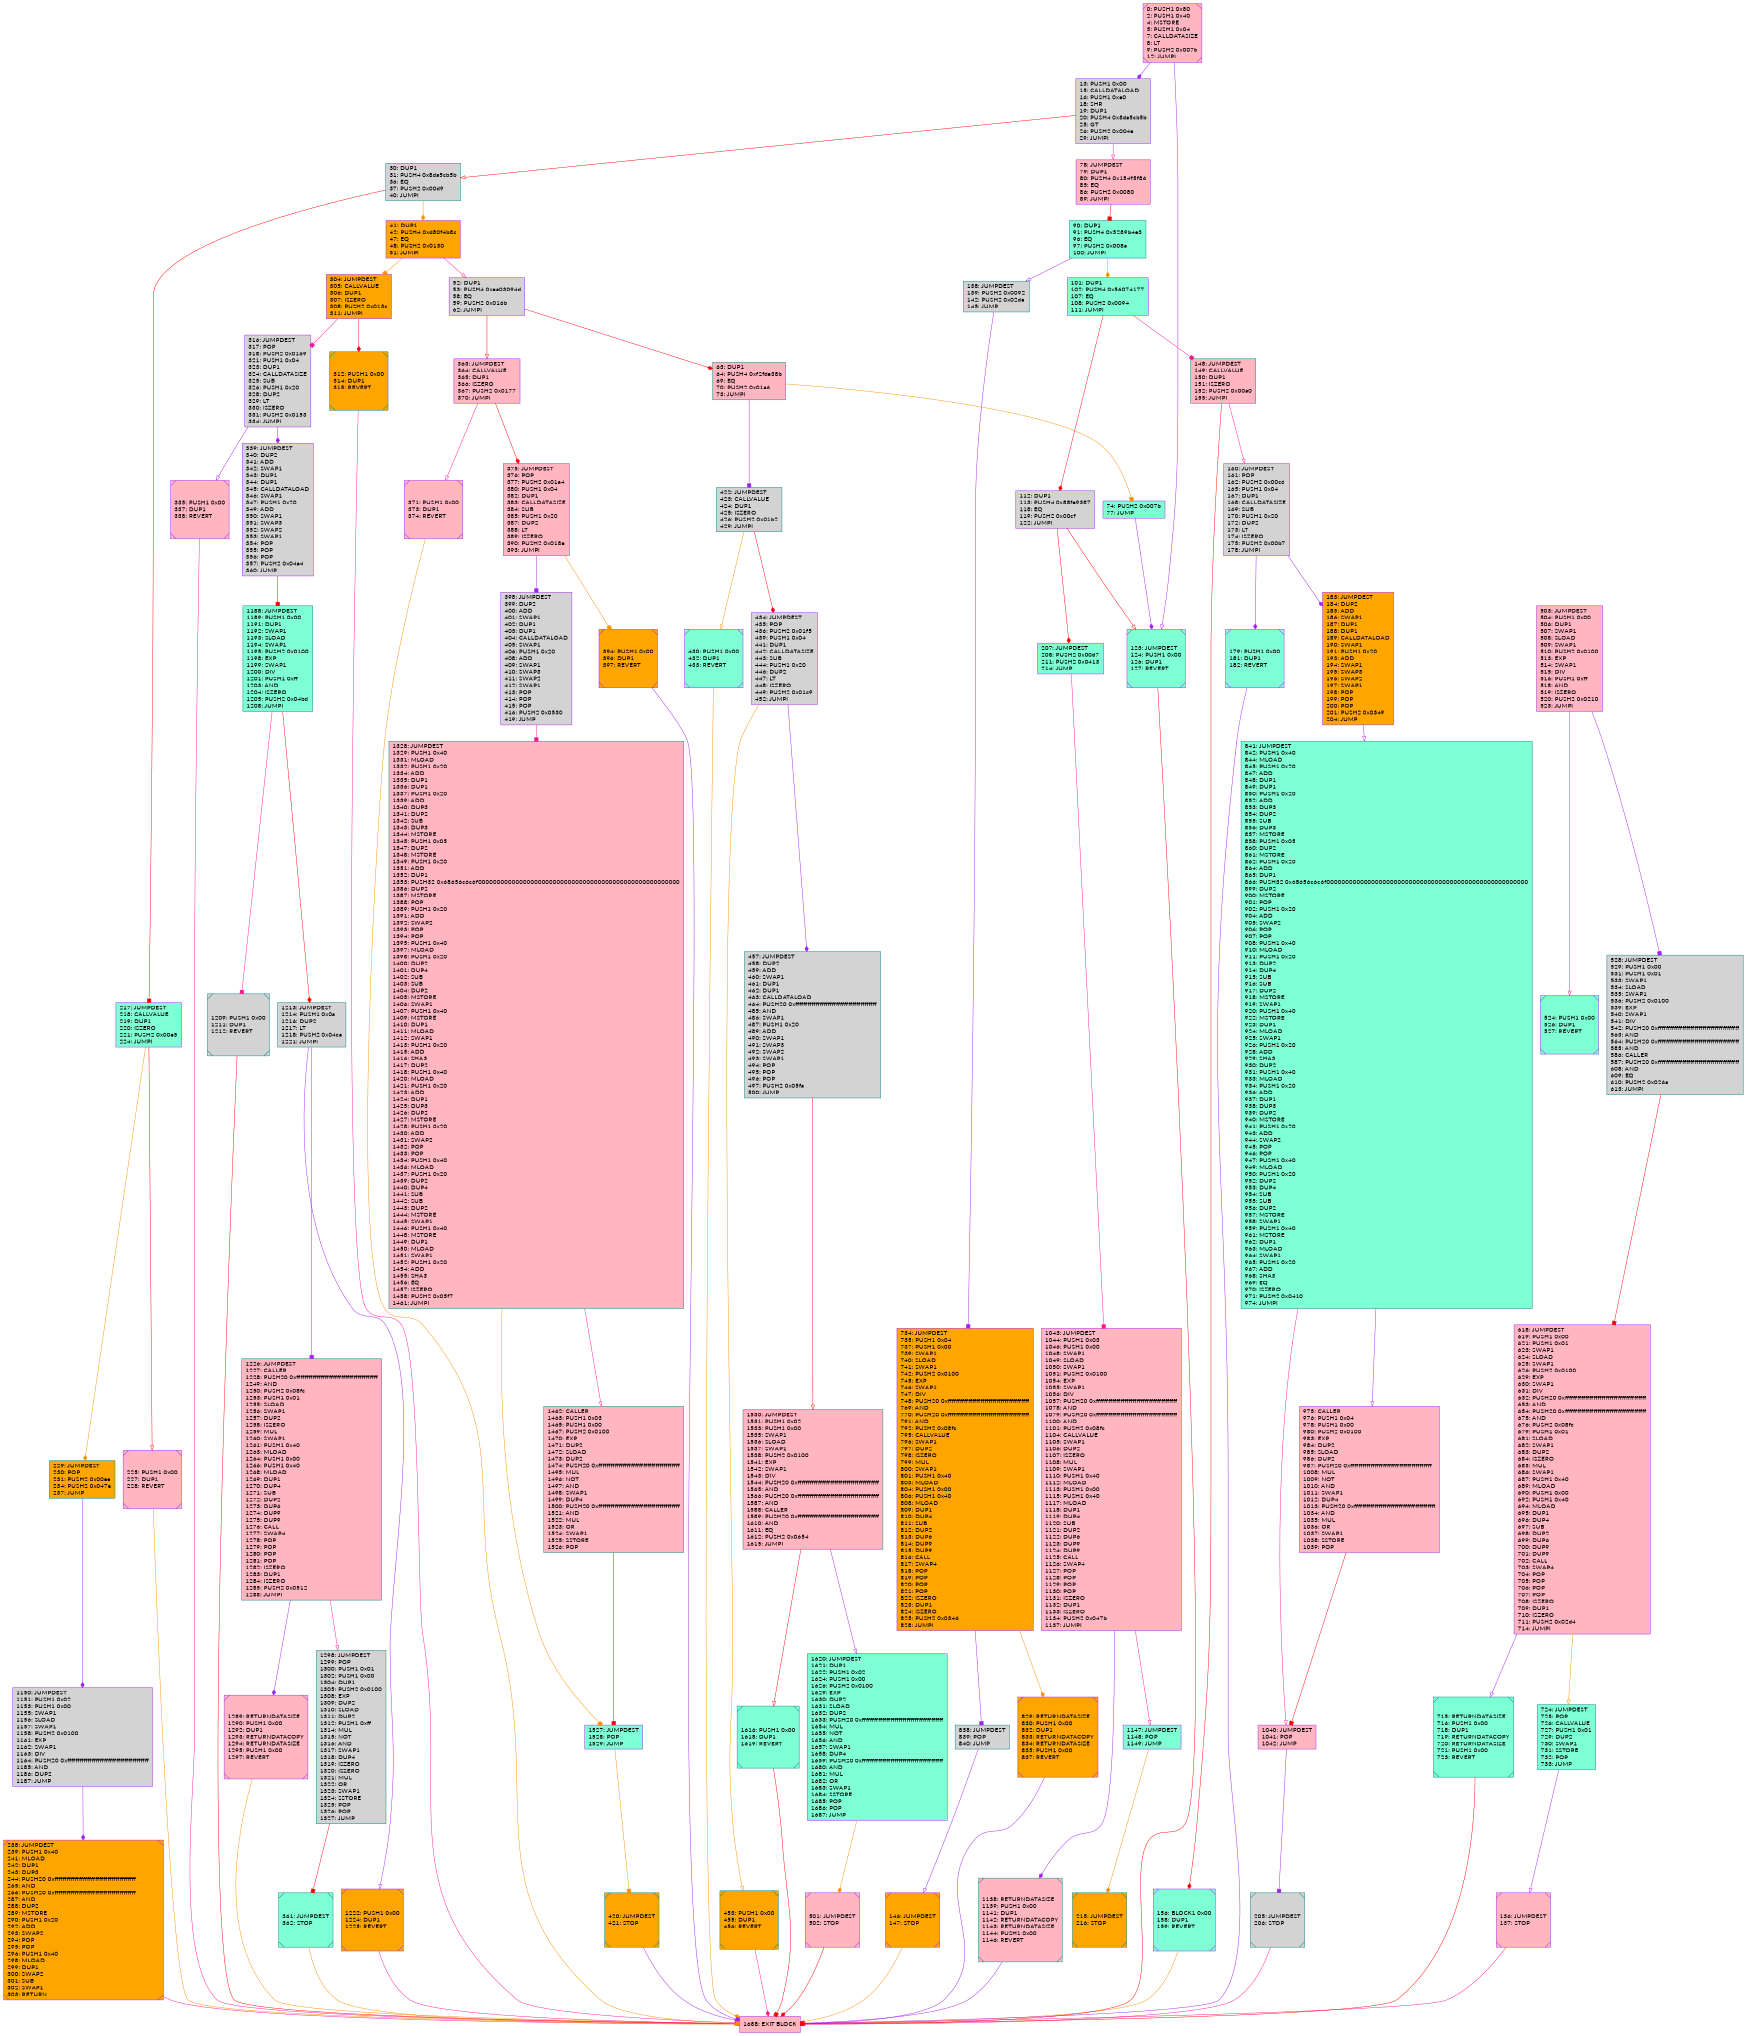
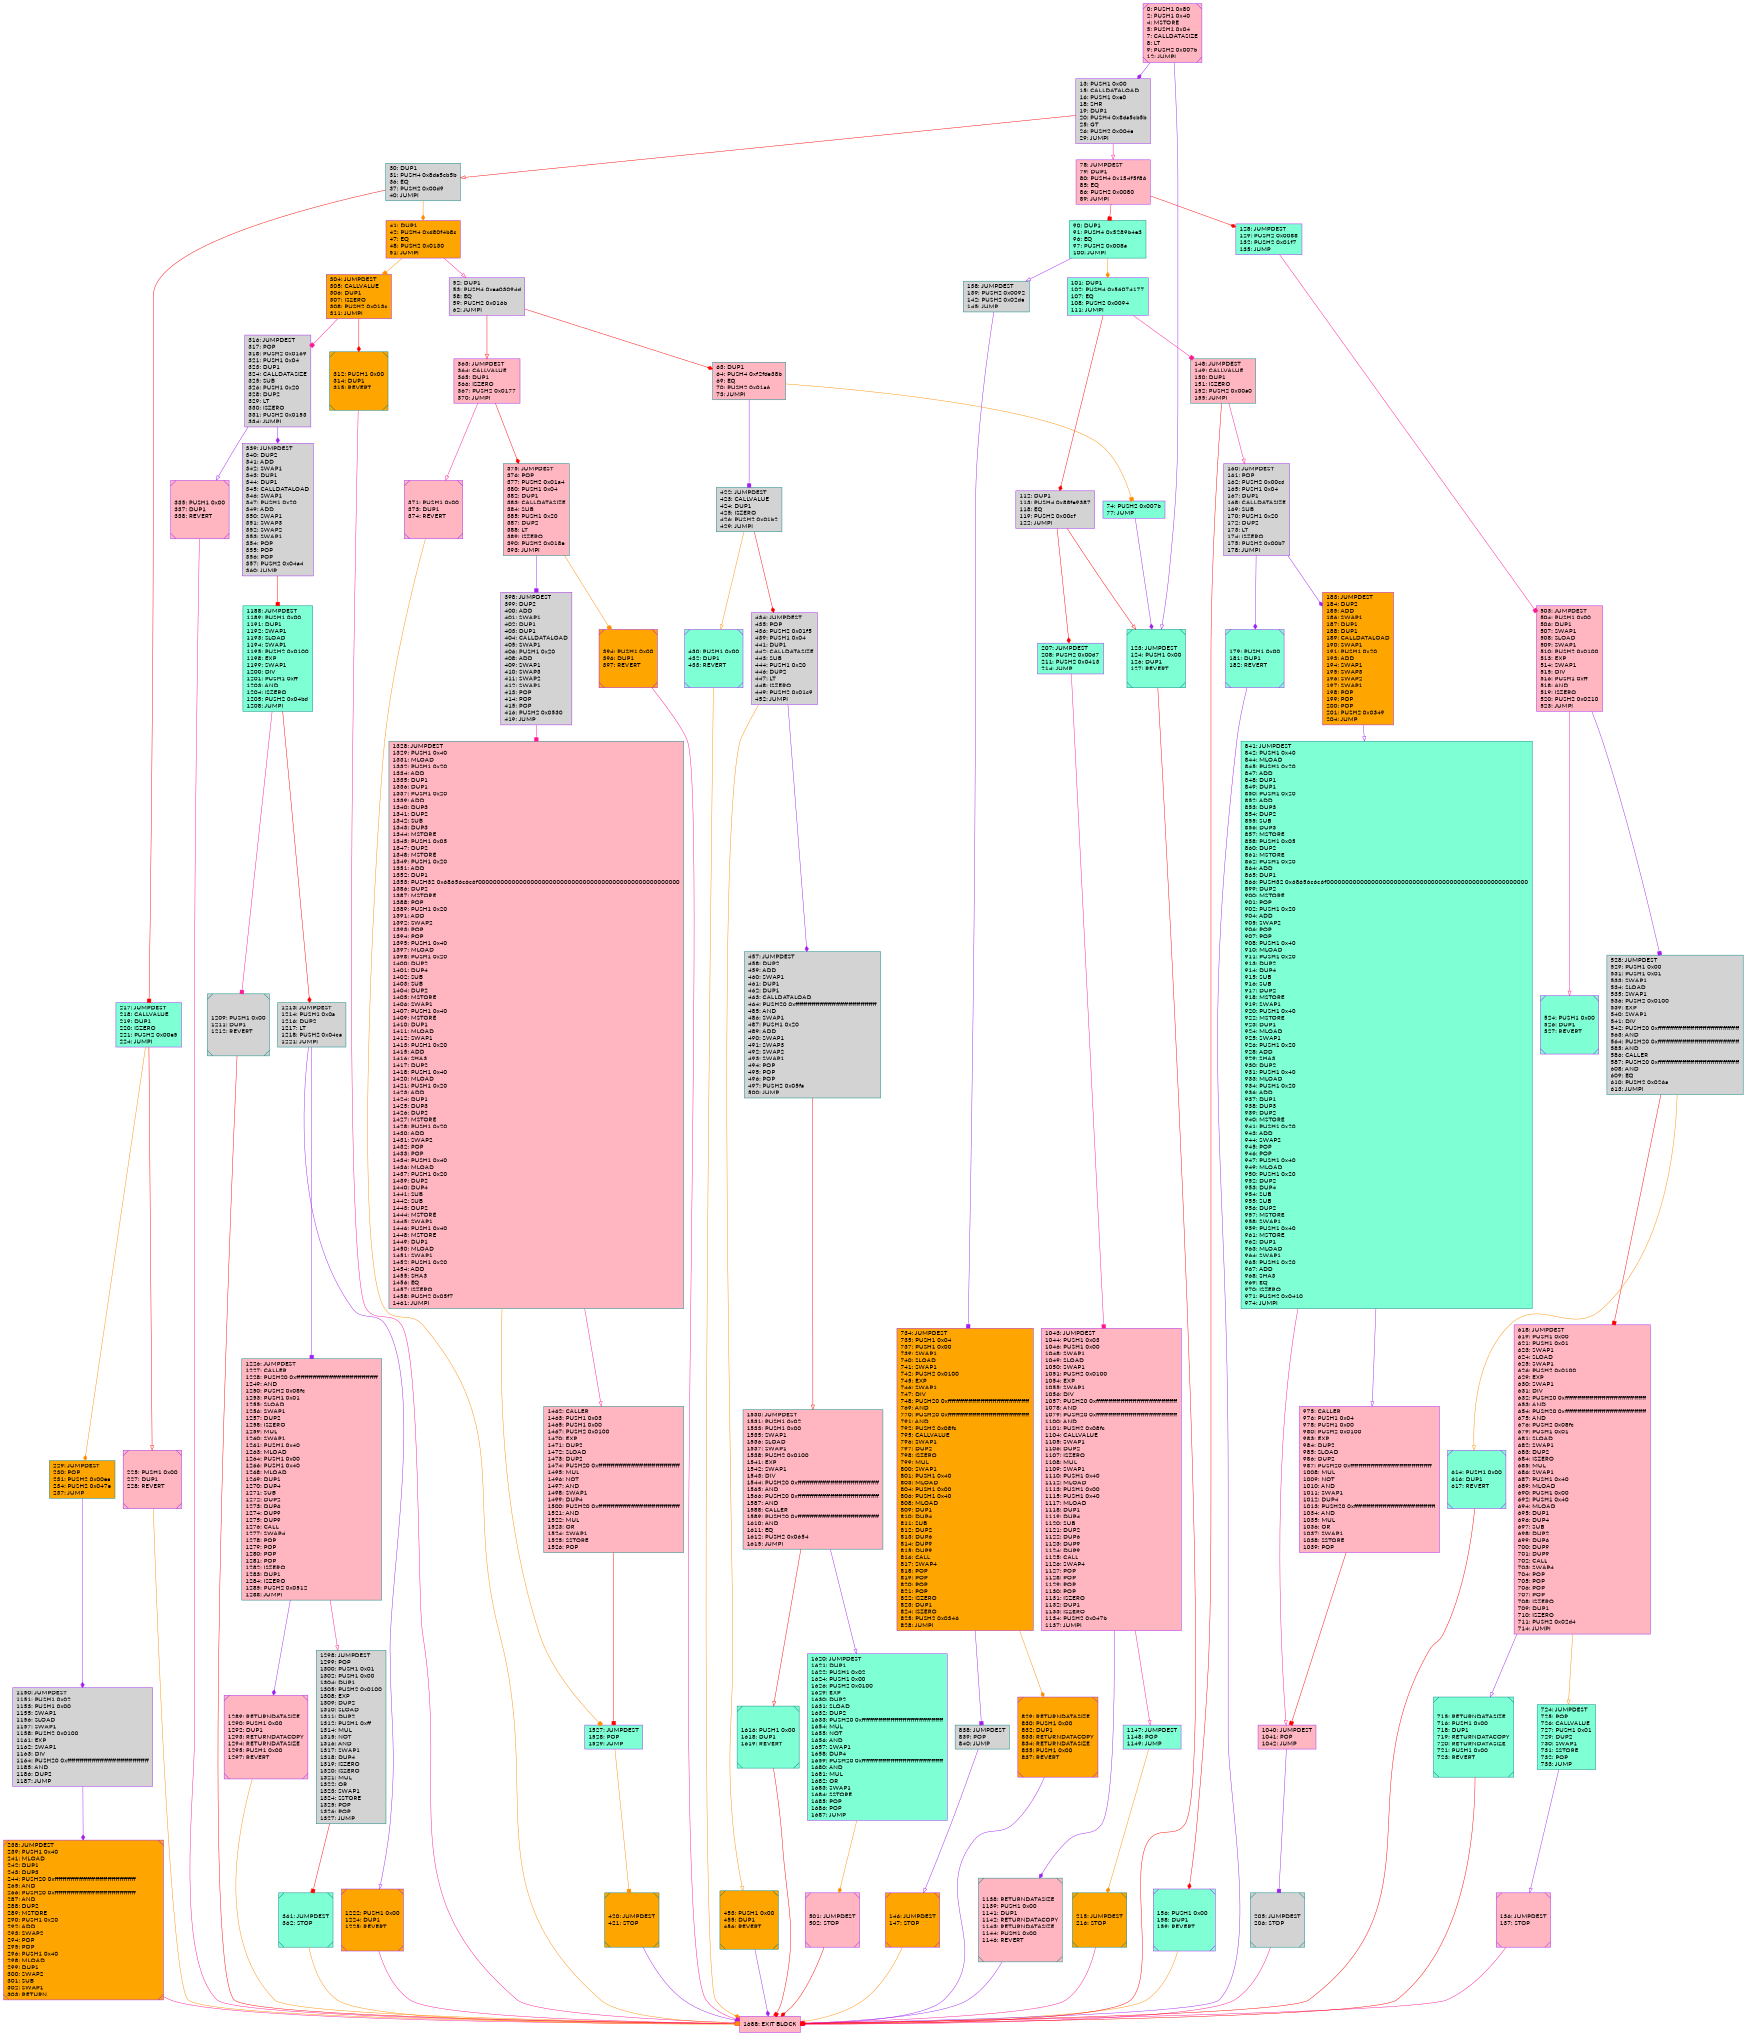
none -> (1269, 239)
(1156, 659) -> (1156, 659)
(690, 1356) -> (690, 1356)
none -> (1477, 1479)
(1184, 1920) -> (1184, 1920)
(761, 1980) -> (761, 1980)
none -> (968, 2015)
